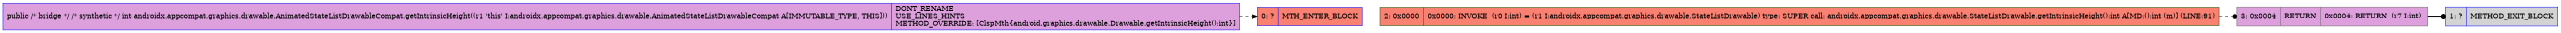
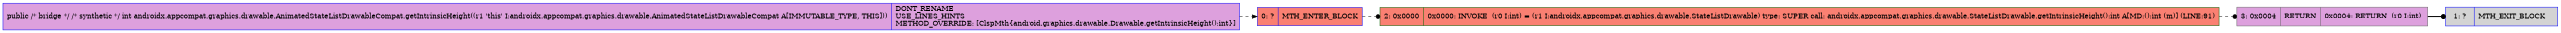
(2374, 16) -> (2374, 16)
(2512, 16) -> (2512, 16)
none -> (1369, 17)
